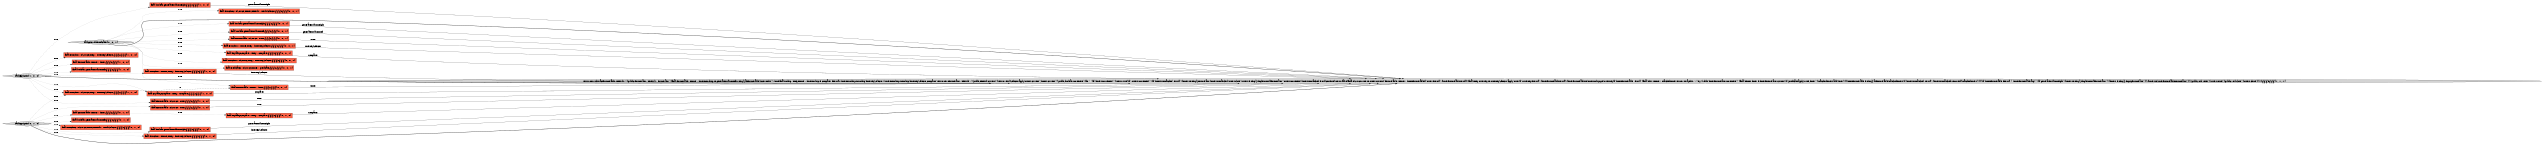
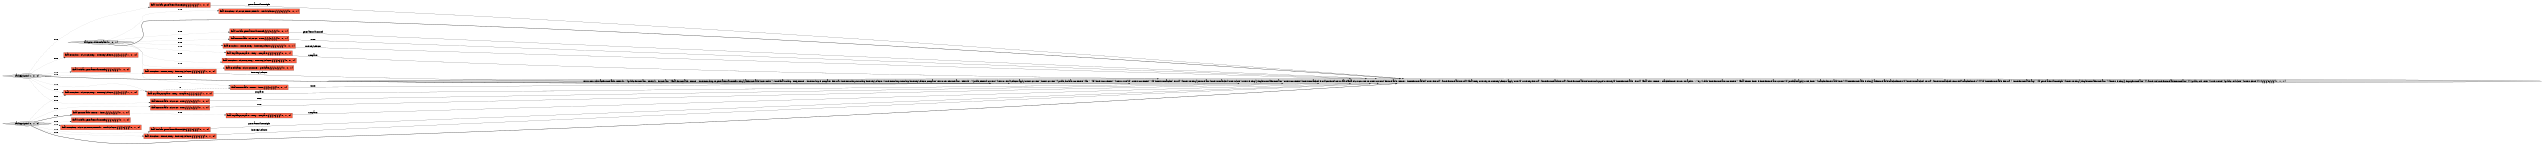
(259, 24) -> none
(101, 62) -> none
(52, 118) -> (52, 118)
